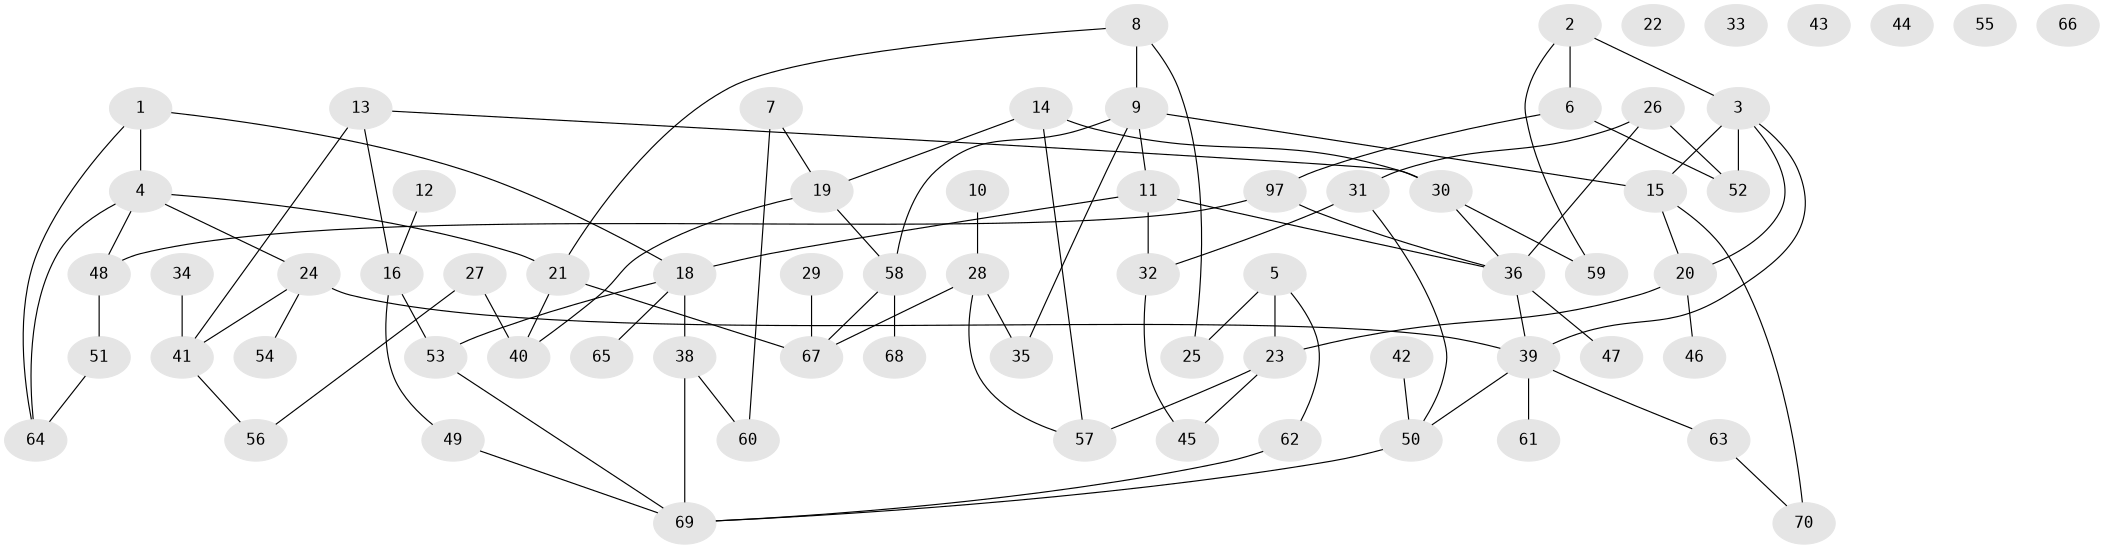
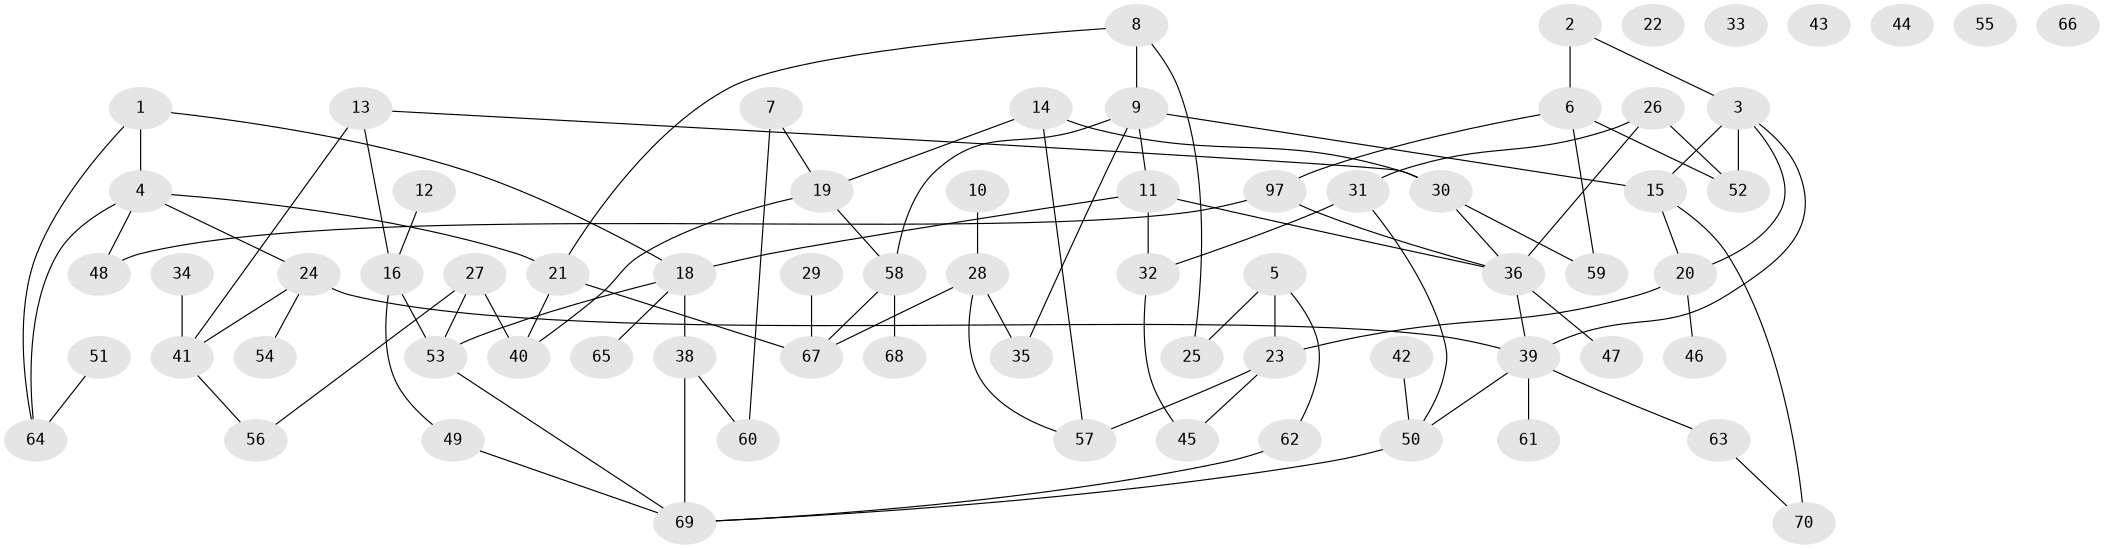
(1537, 156) -> (1585, 201)
(99, 316) -> none
none -> (453, 320)
